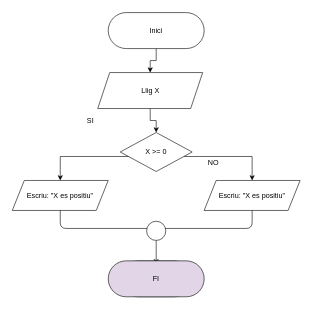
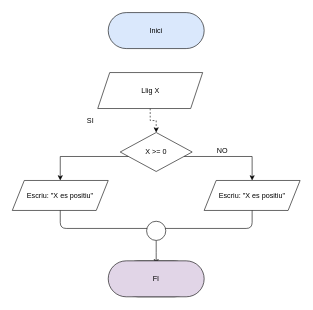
(156, 30) -> (156, 30)
(150, 60) -> none
(151, 120) -> (151, 120)
(213, 162) -> (222, 150)
